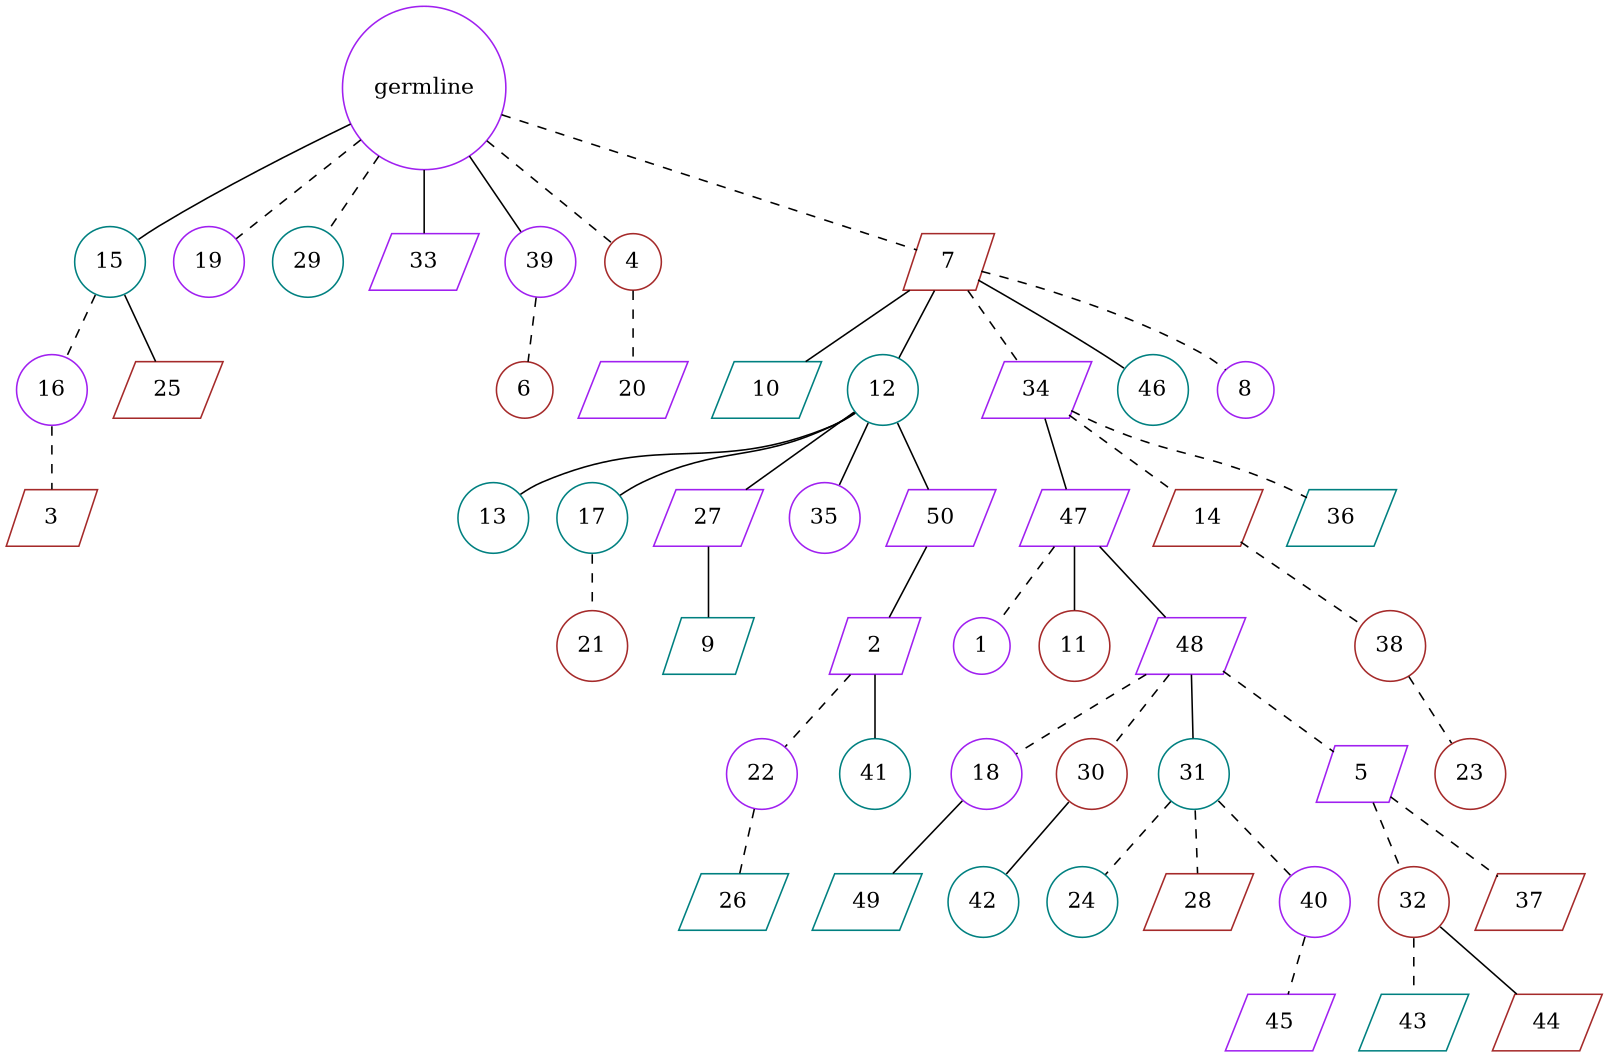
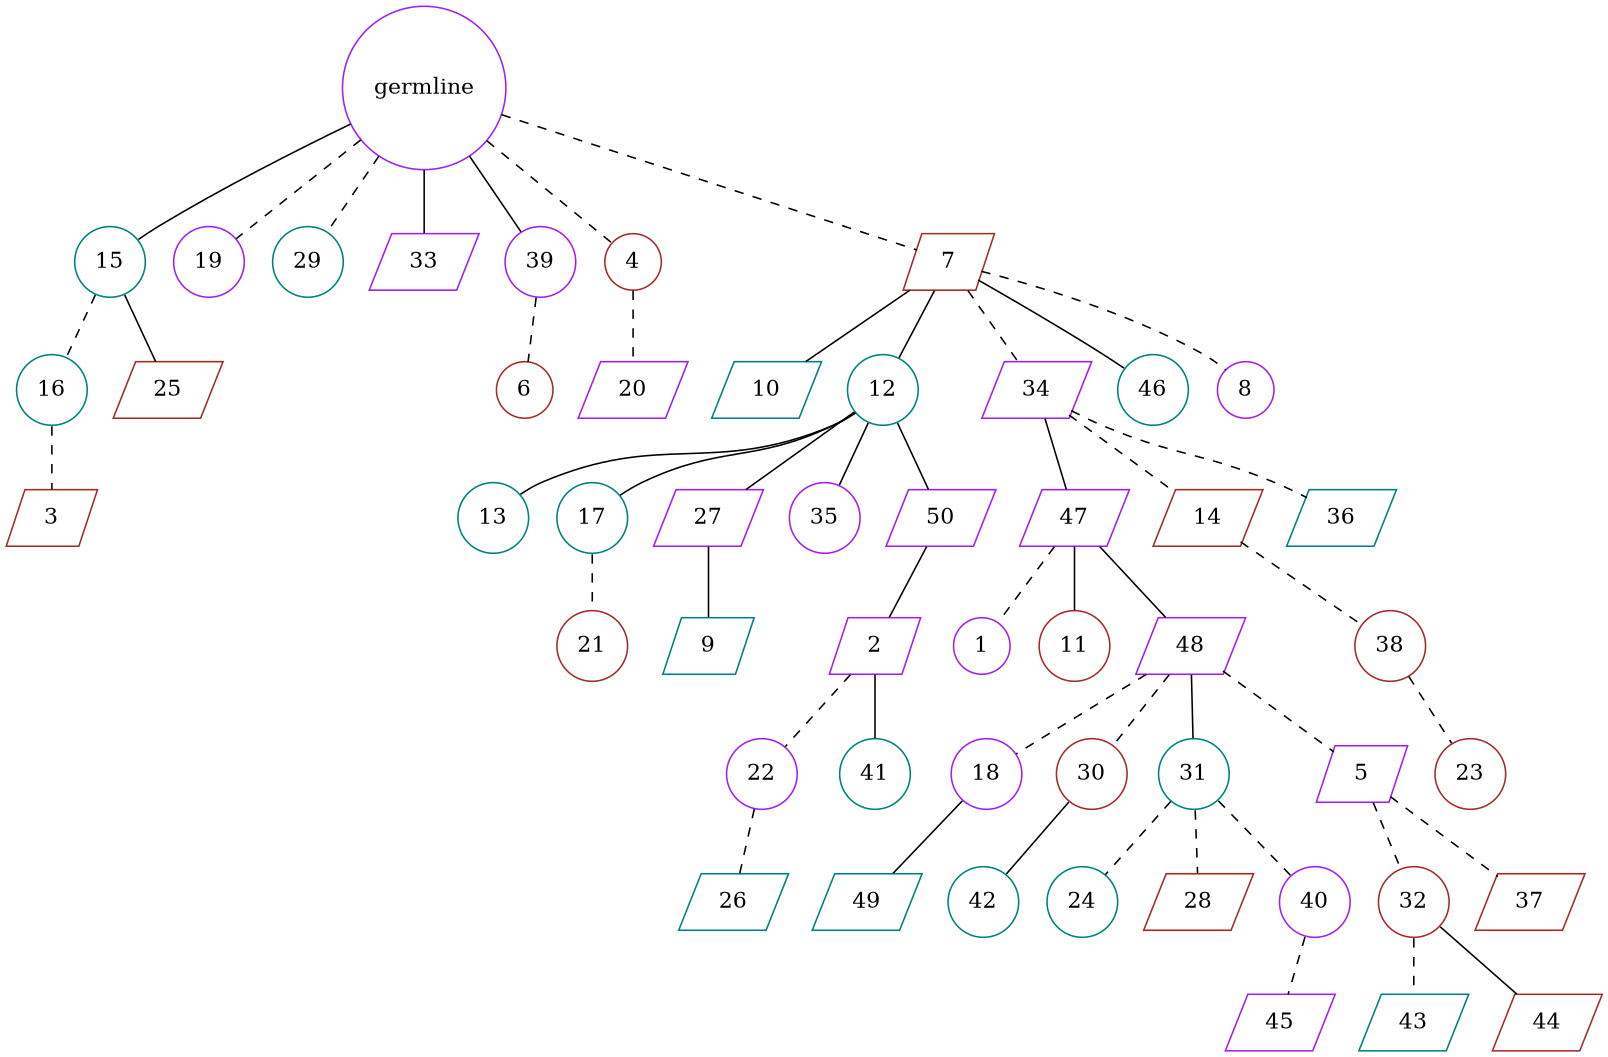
(52, 390) -> (52, 390)
